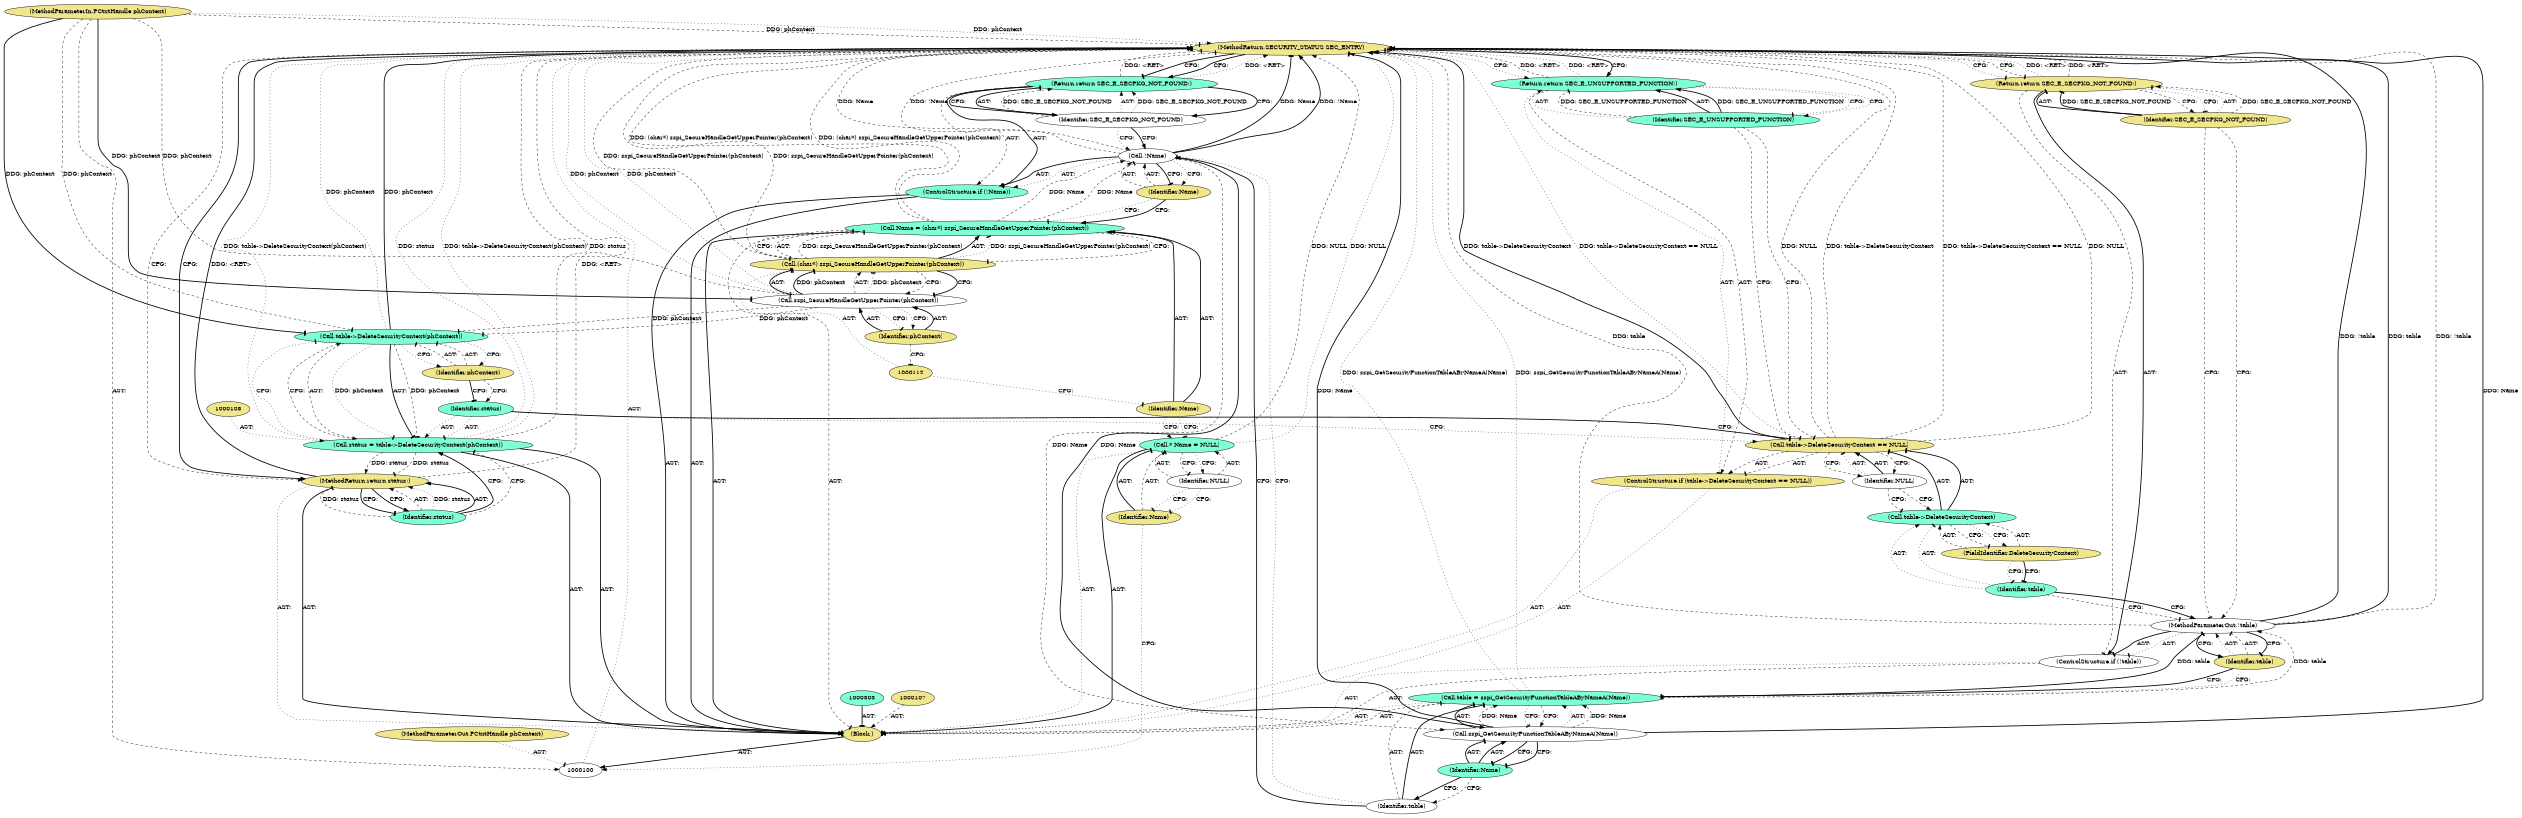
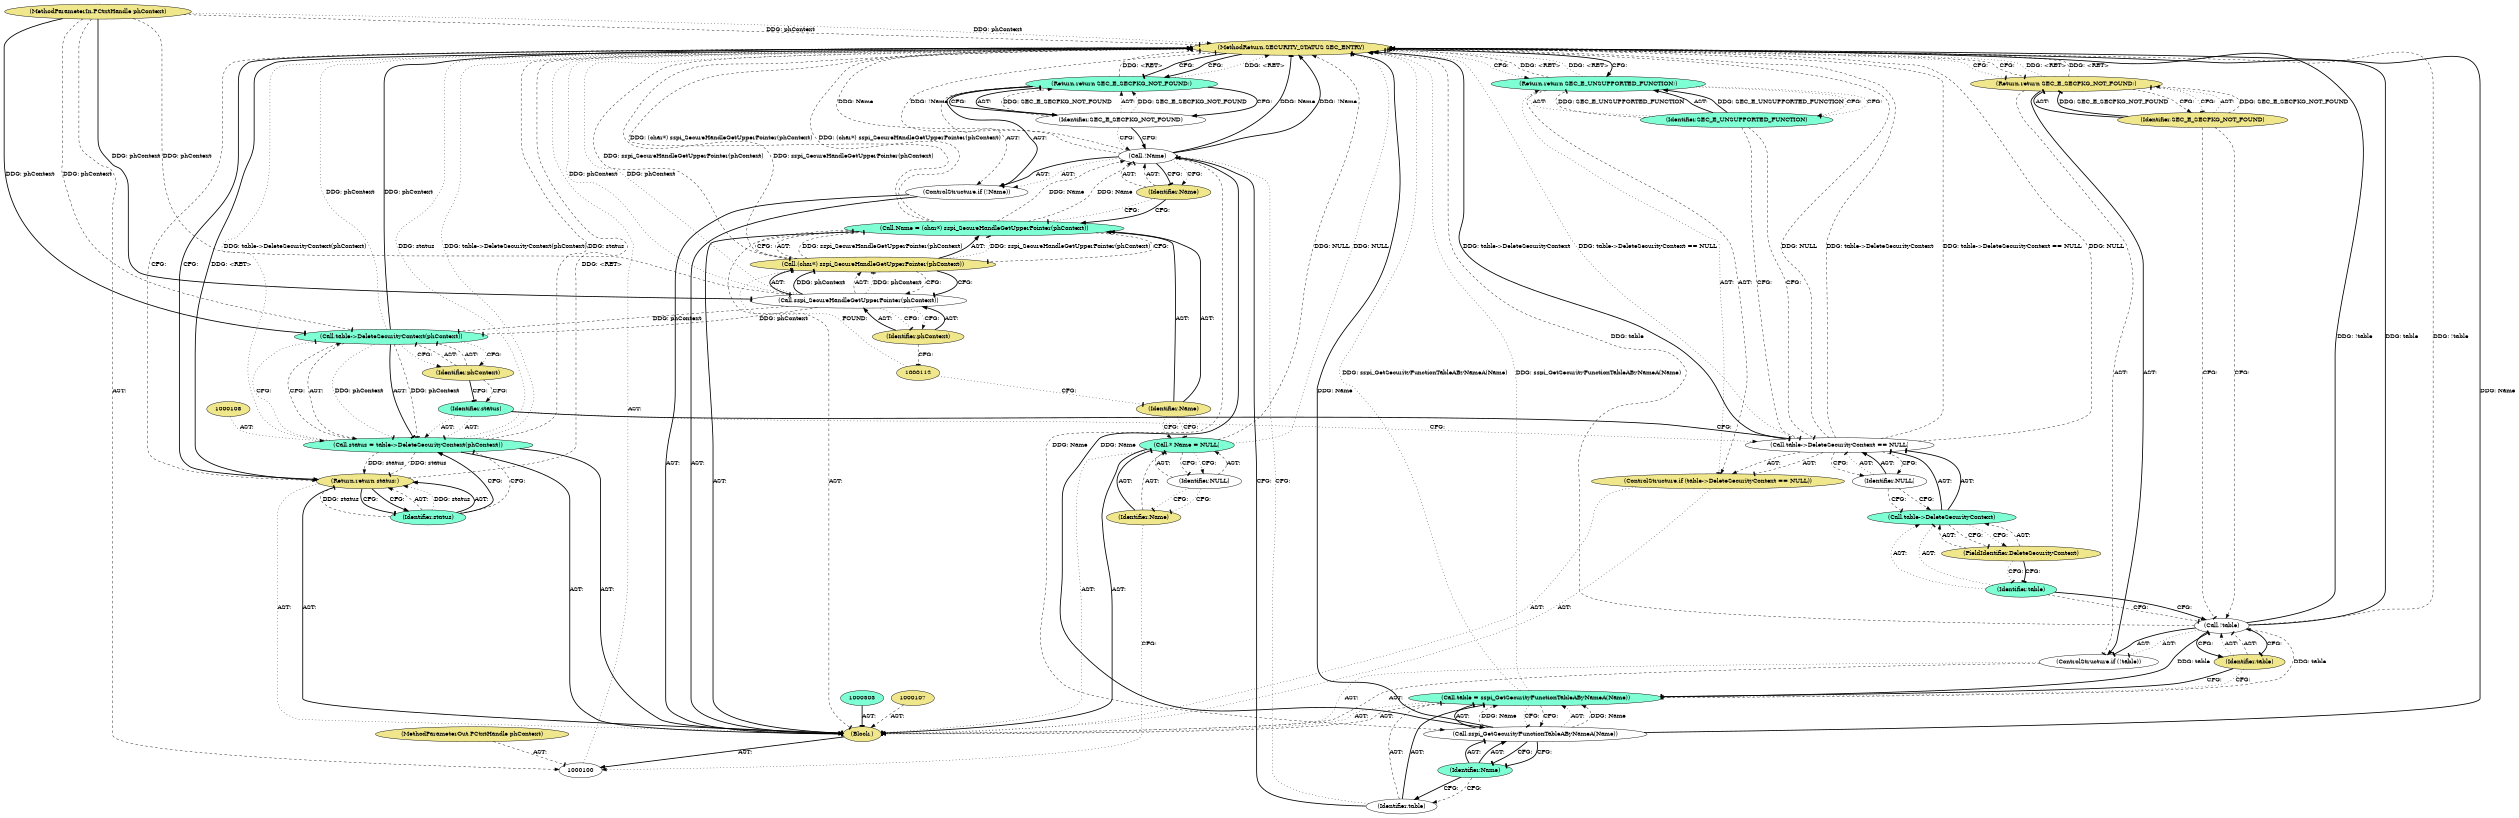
(967, 192) -> (967, 192)
(850, 319) -> (856, 319)
(1840, 445) -> (1840, 445)
(365, 481) -> (365, 481)
(2213, 626) -> (2222, 626)
(528, 753) -> (528, 753)
